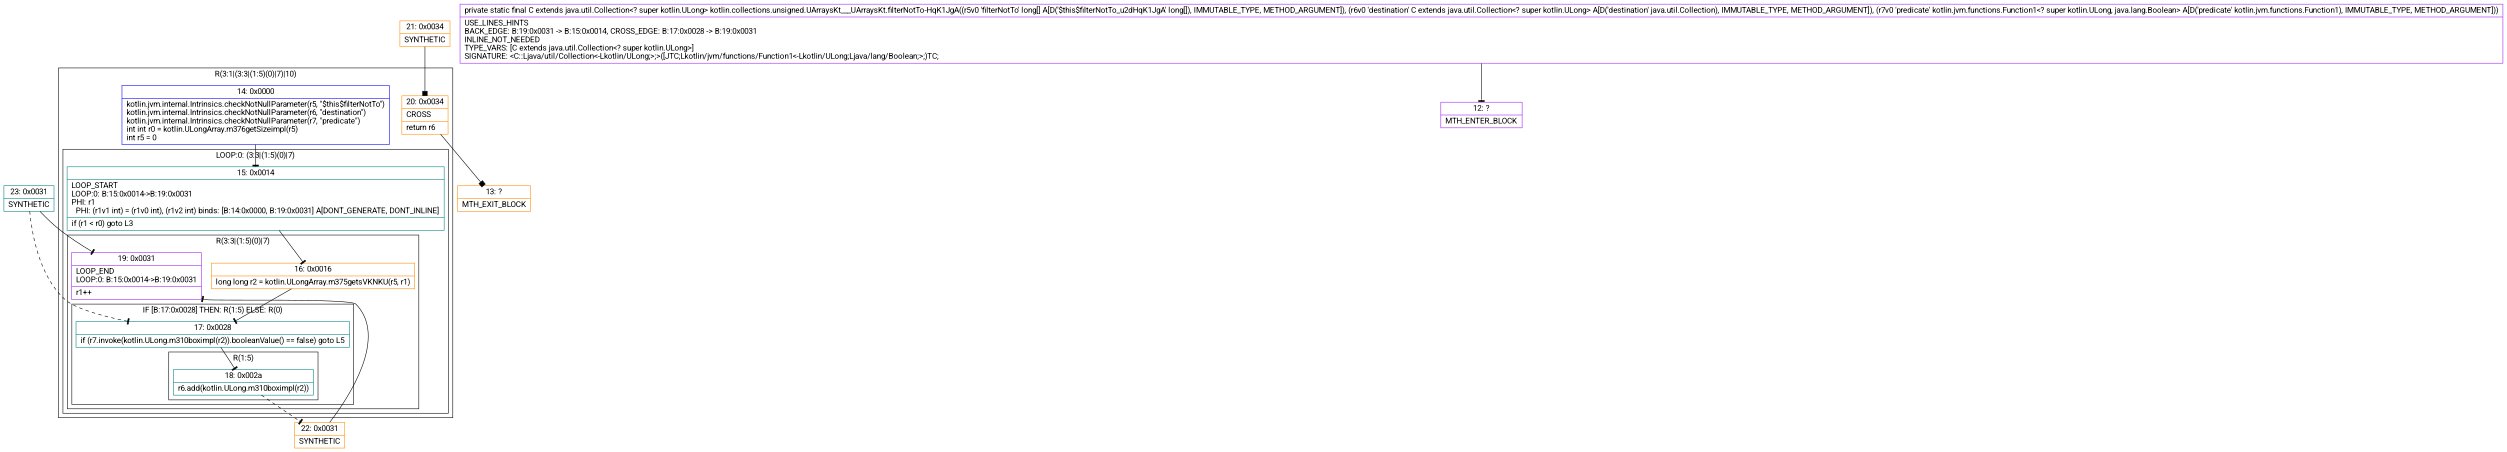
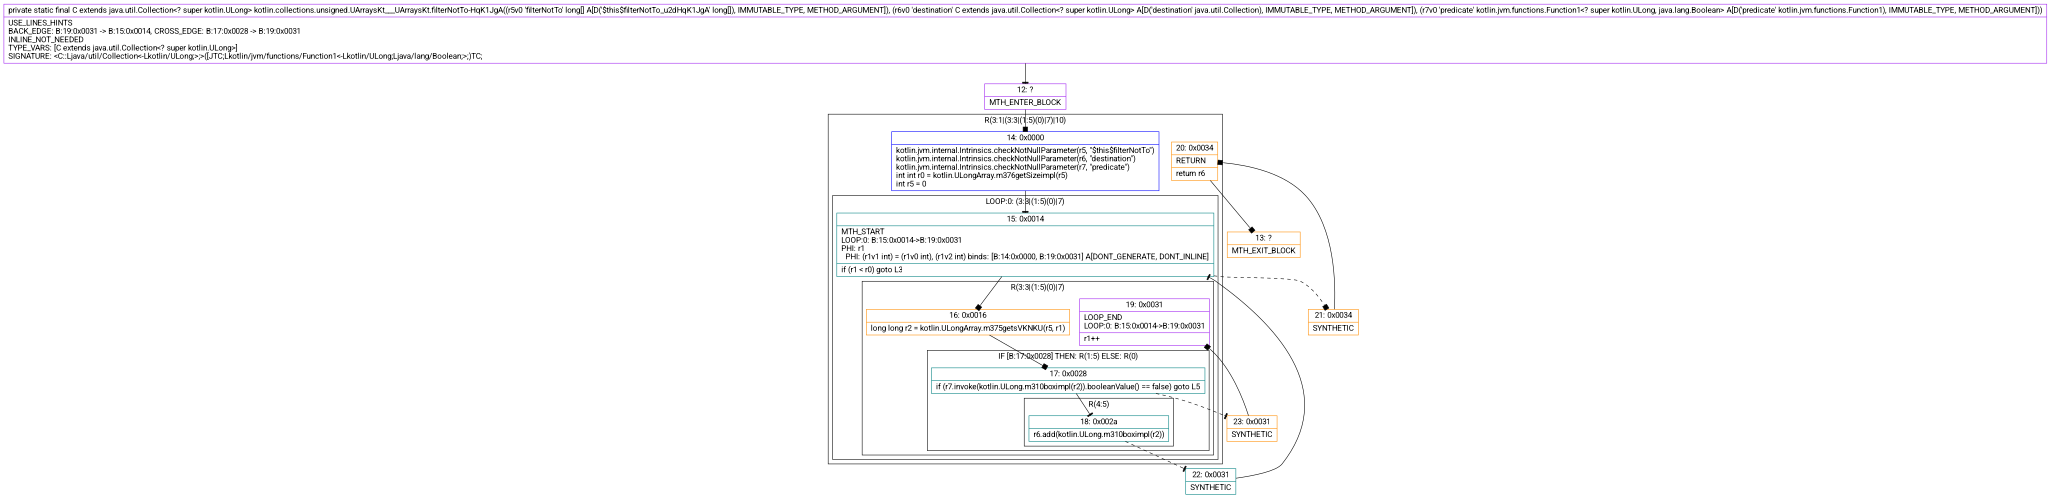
(419, 115) -> (1191, 161)
none -> (1025, 118)
(95, 186) -> (863, 232)
(29, 199) -> (1252, 429)
(72, 239) -> (1233, 380)
(291, 246) -> (991, 291)
none -> (1274, 278)
(55, 288) -> (1191, 403)
(358, 307) -> (1300, 380)
(259, 308) -> (1009, 346)
(243, 358) -> (1099, 405)
(320, 435) -> (1211, 481)
